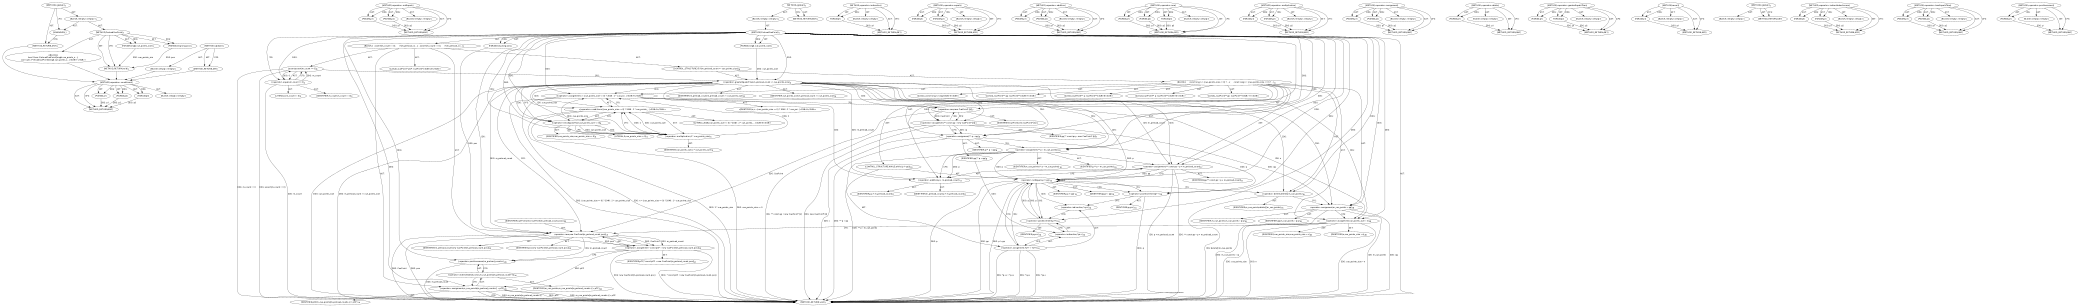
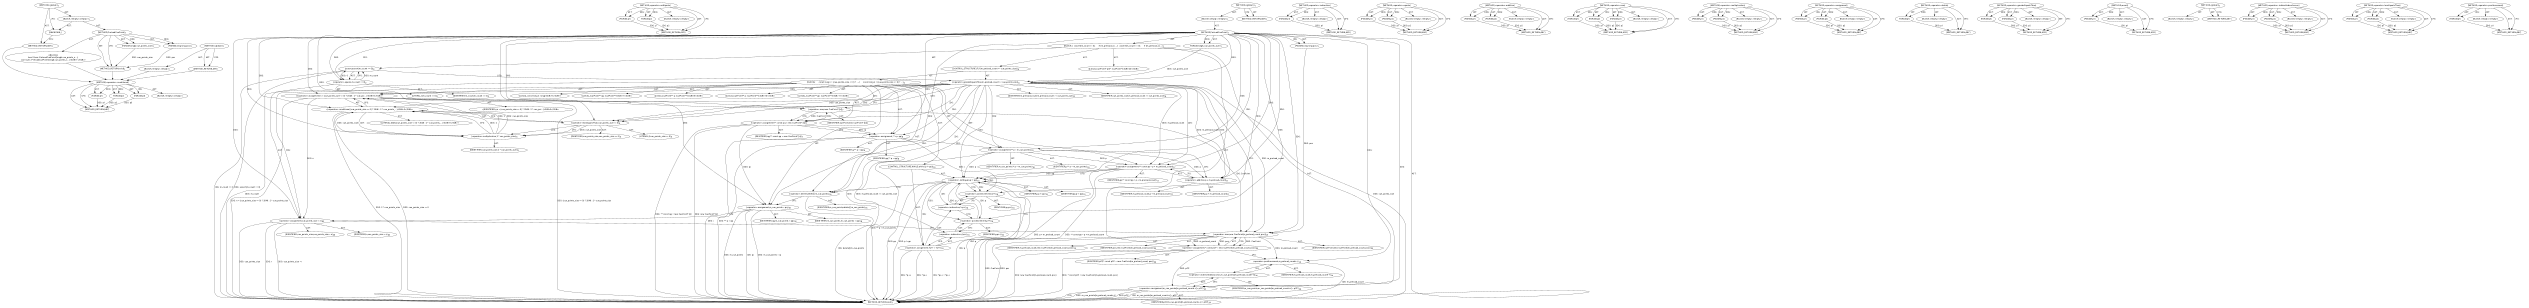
none -> (959, 200)
(558, 228) -> (1291, 241)
none -> (1307, 275)
